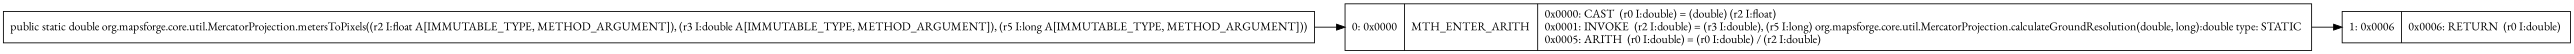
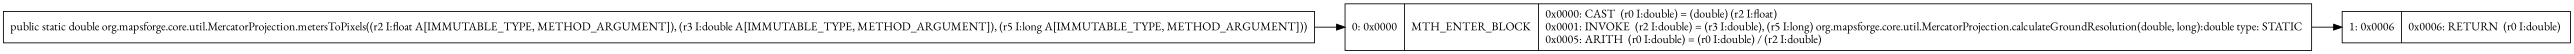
(1471, 27) -> (1471, 27)
